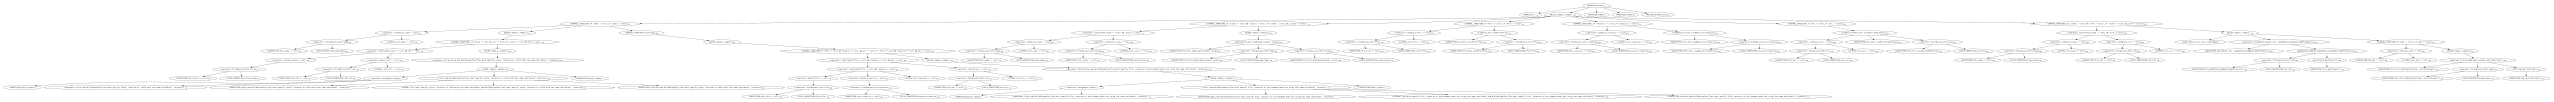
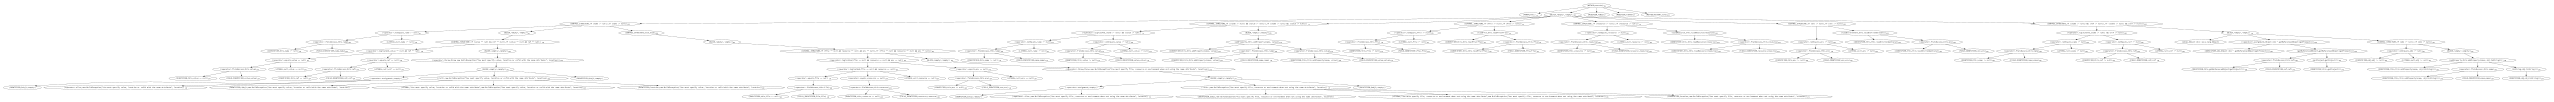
(1841, 37) -> (1817, 32)
none -> (291, 69)
